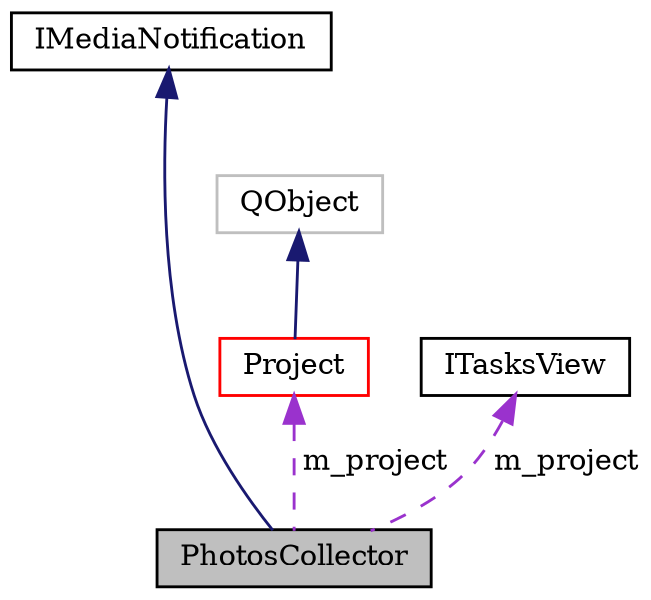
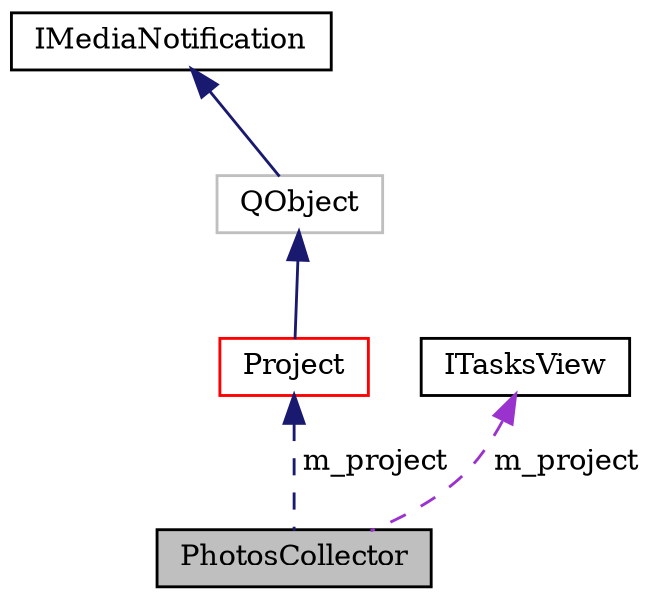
(177, 326) -> (245, 134)
(294, 477) -> (294, 477)
